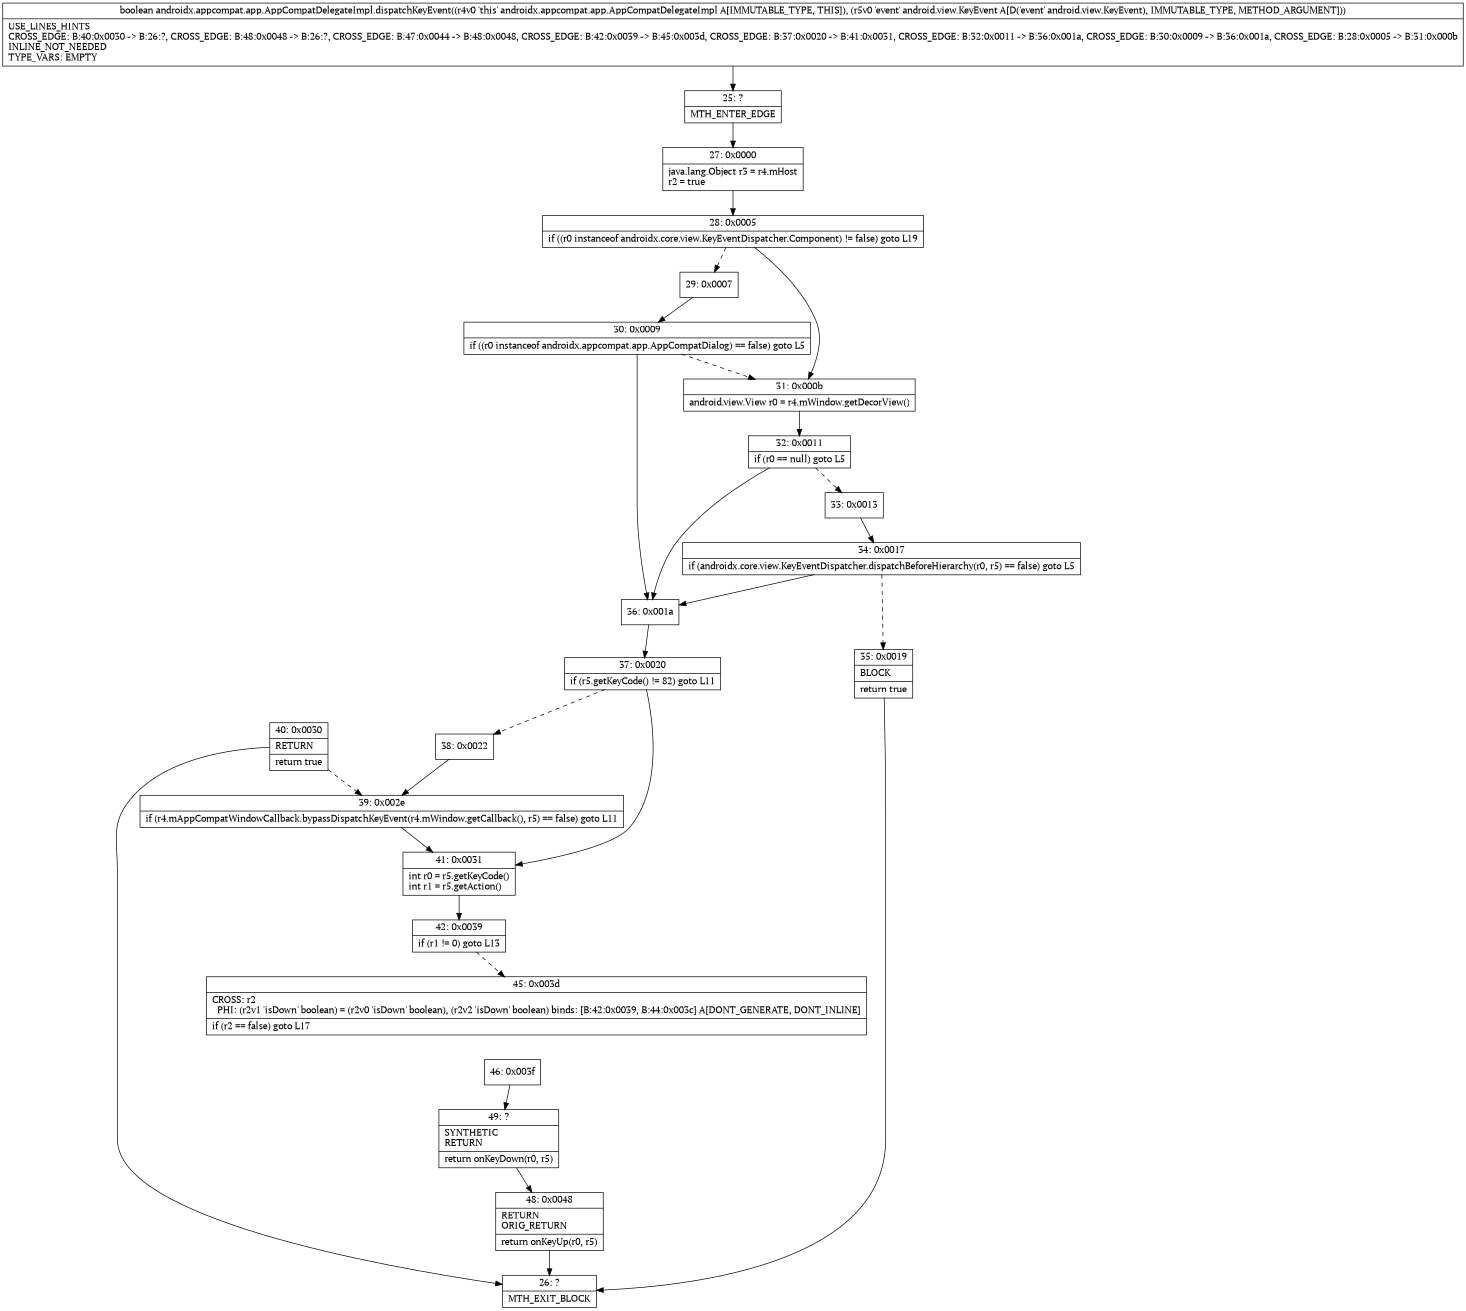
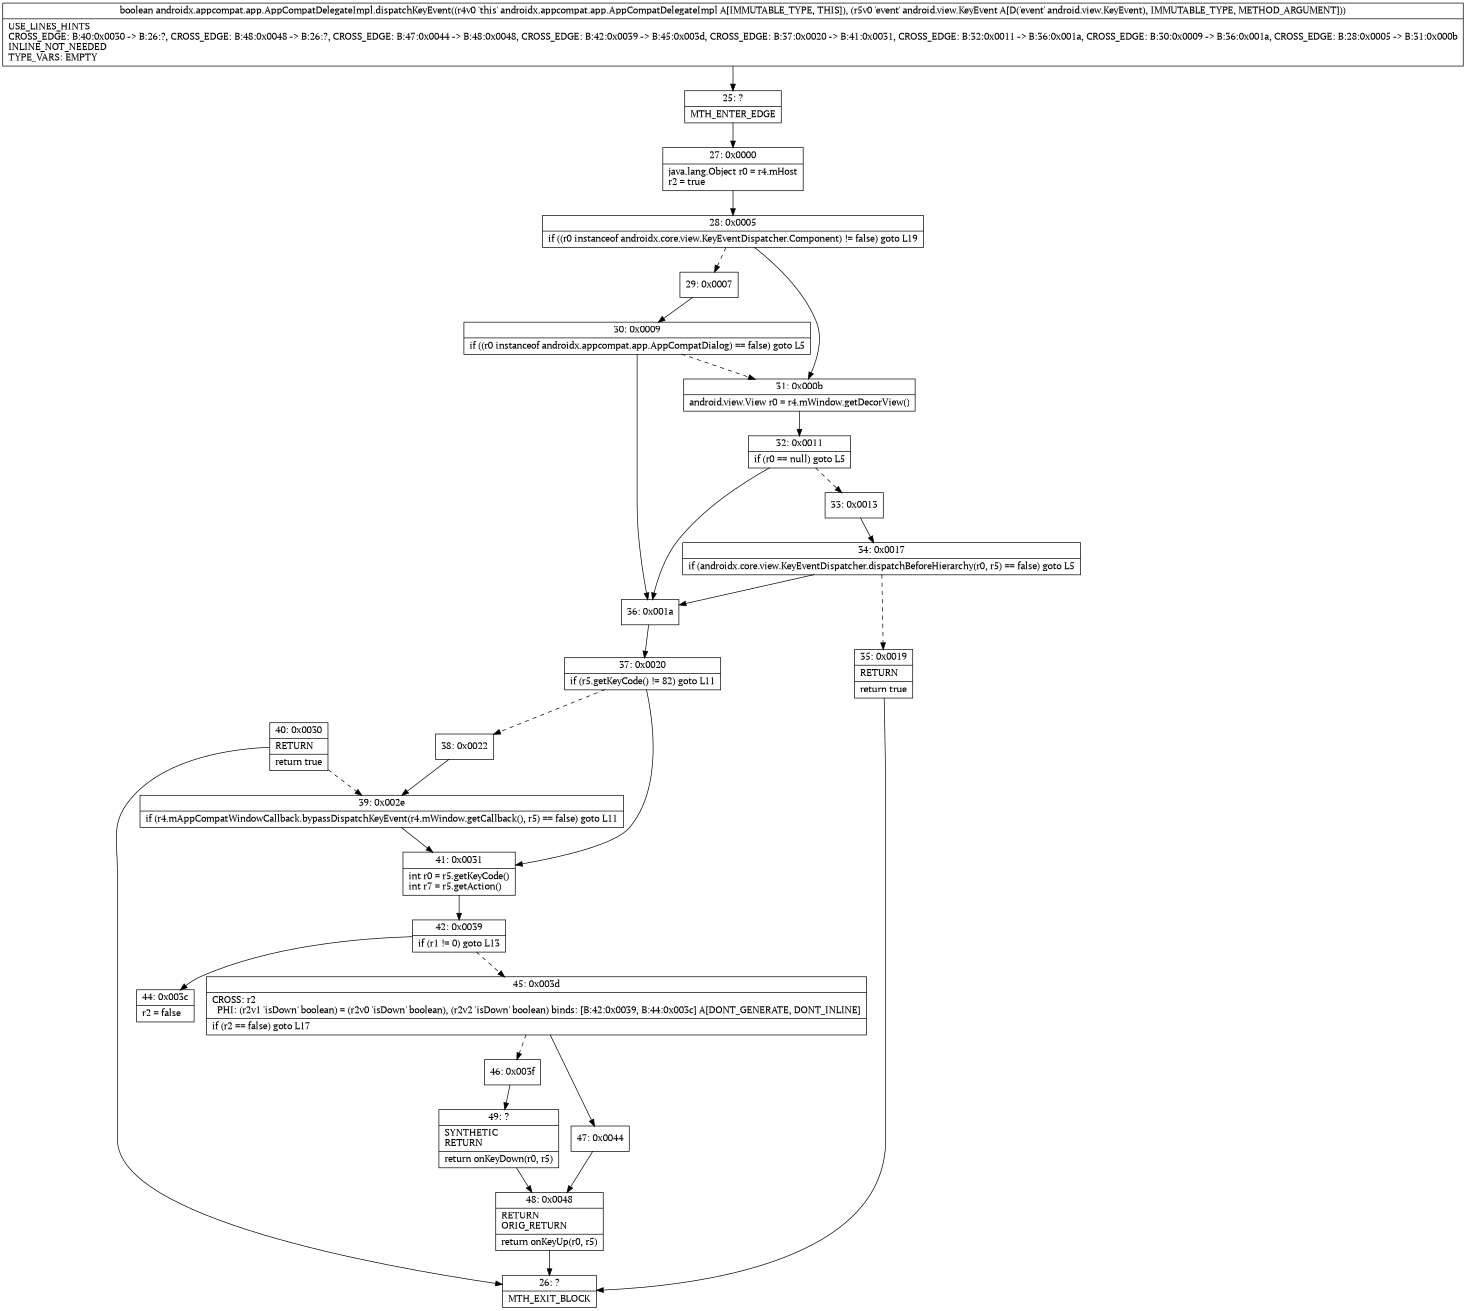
(733, 172) -> (733, 172)
(875, 673) -> (879, 673)
(455, 887) -> (455, 887)
none -> (165, 1006)
none -> (523, 1044)
none -> (600, 1139)
